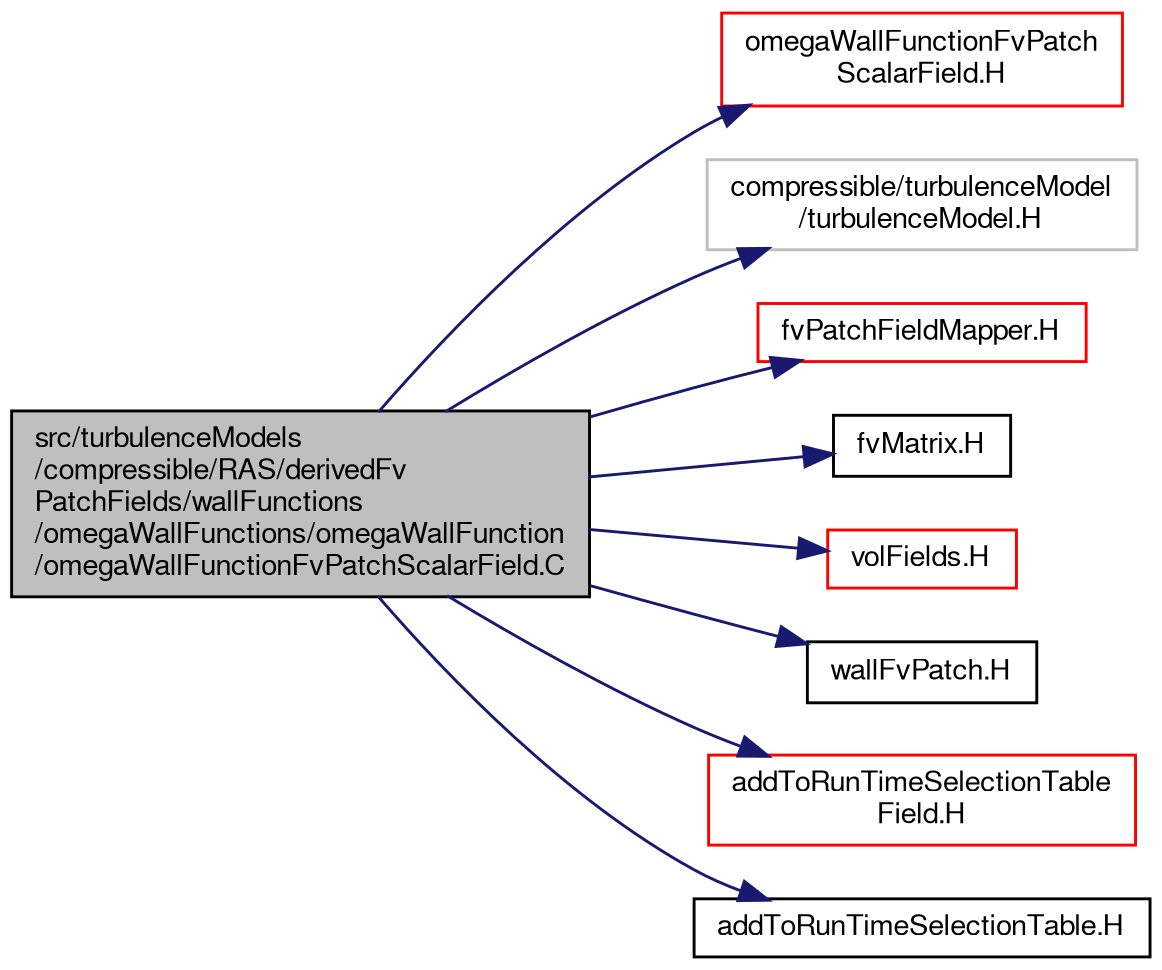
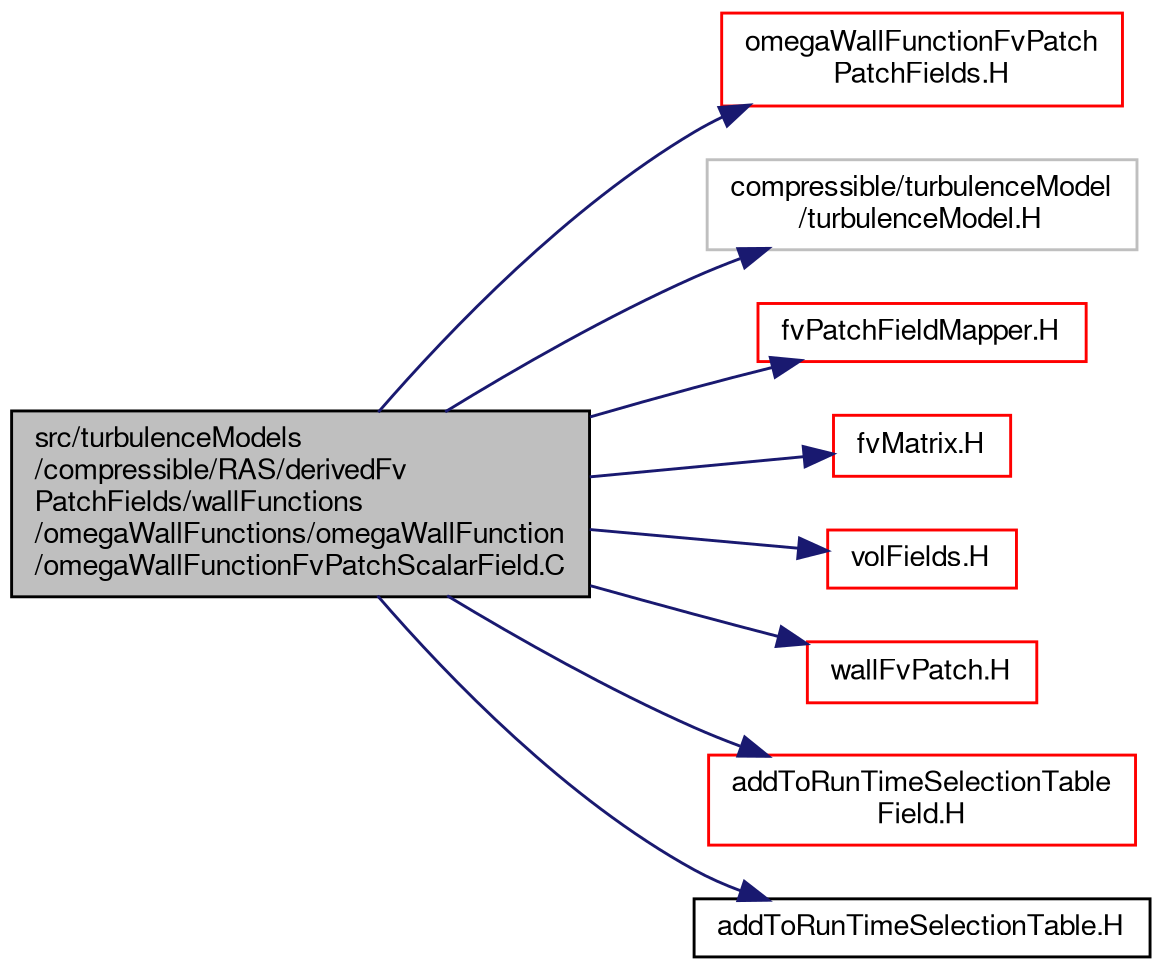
(922, 60) -> (922, 60)
(922, 446) -> (922, 446)
(922, 672) -> (922, 672)
